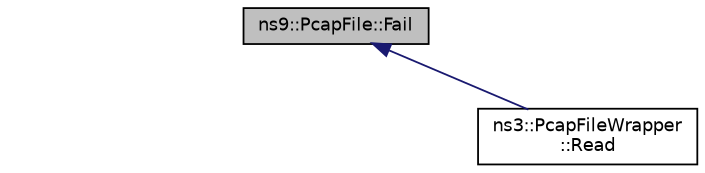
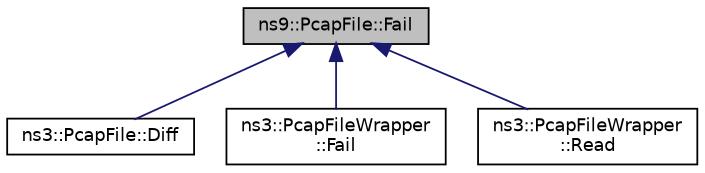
none -> (101, 137)
none -> (336, 137)
